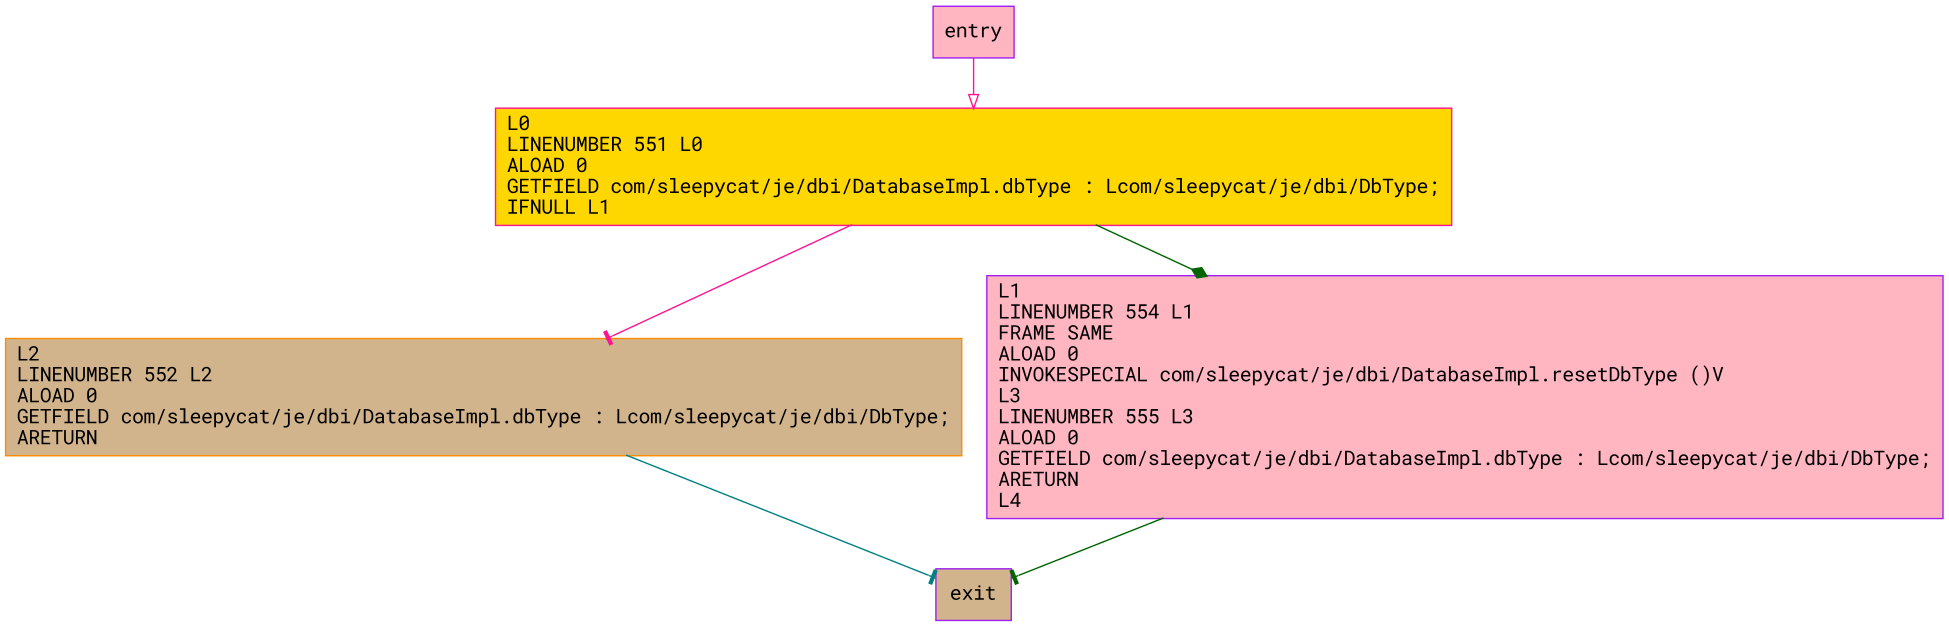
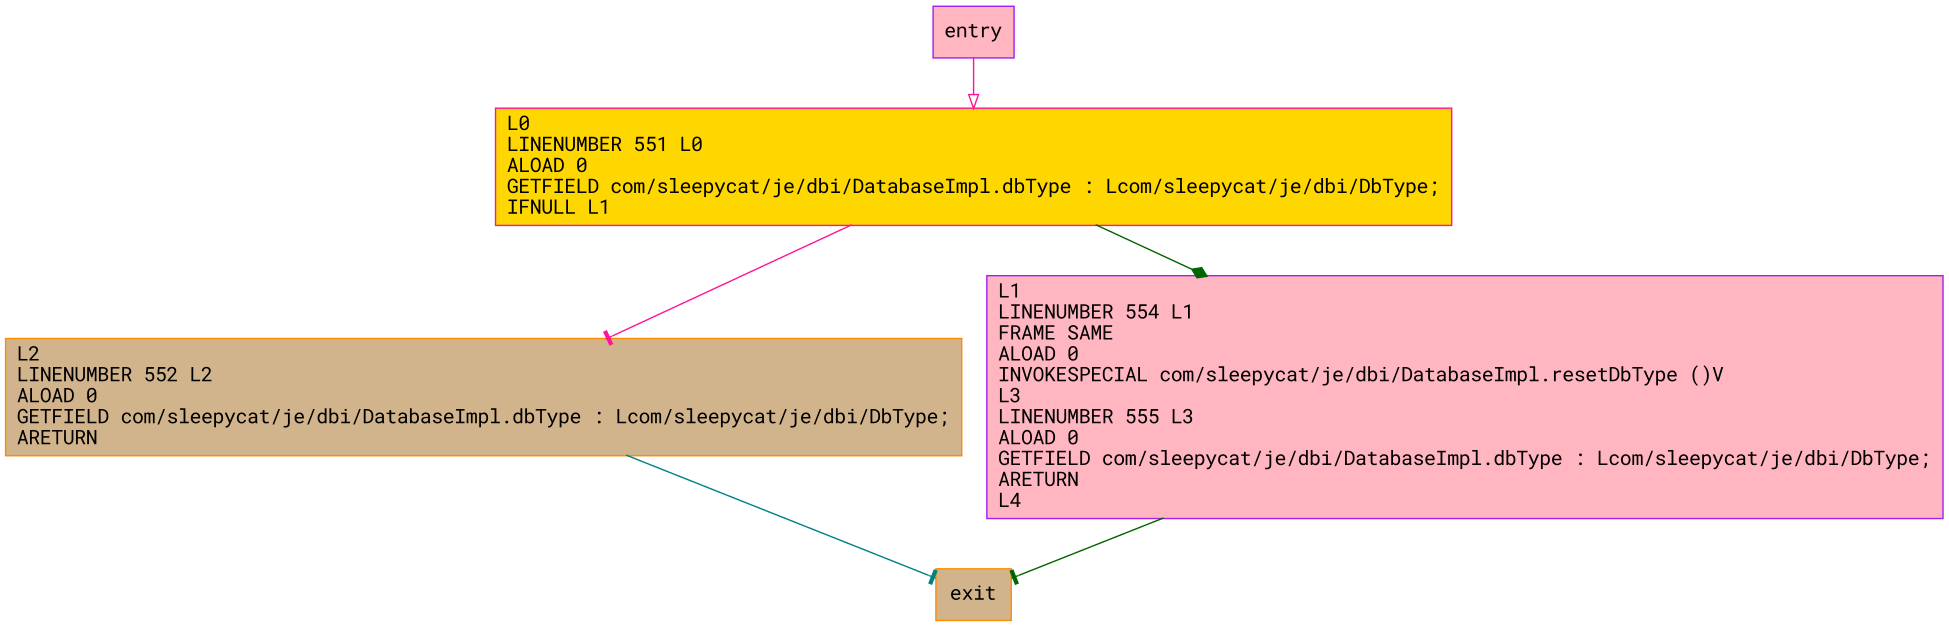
(974, 595) -> (974, 595)
